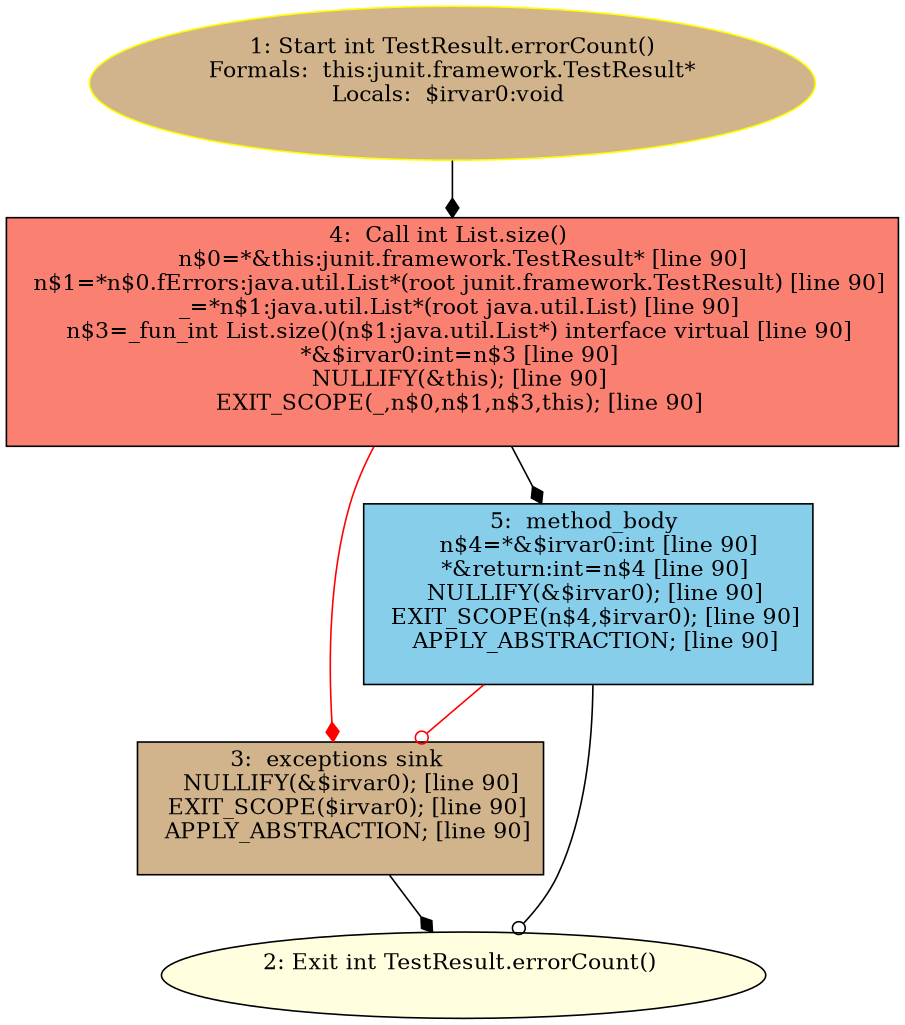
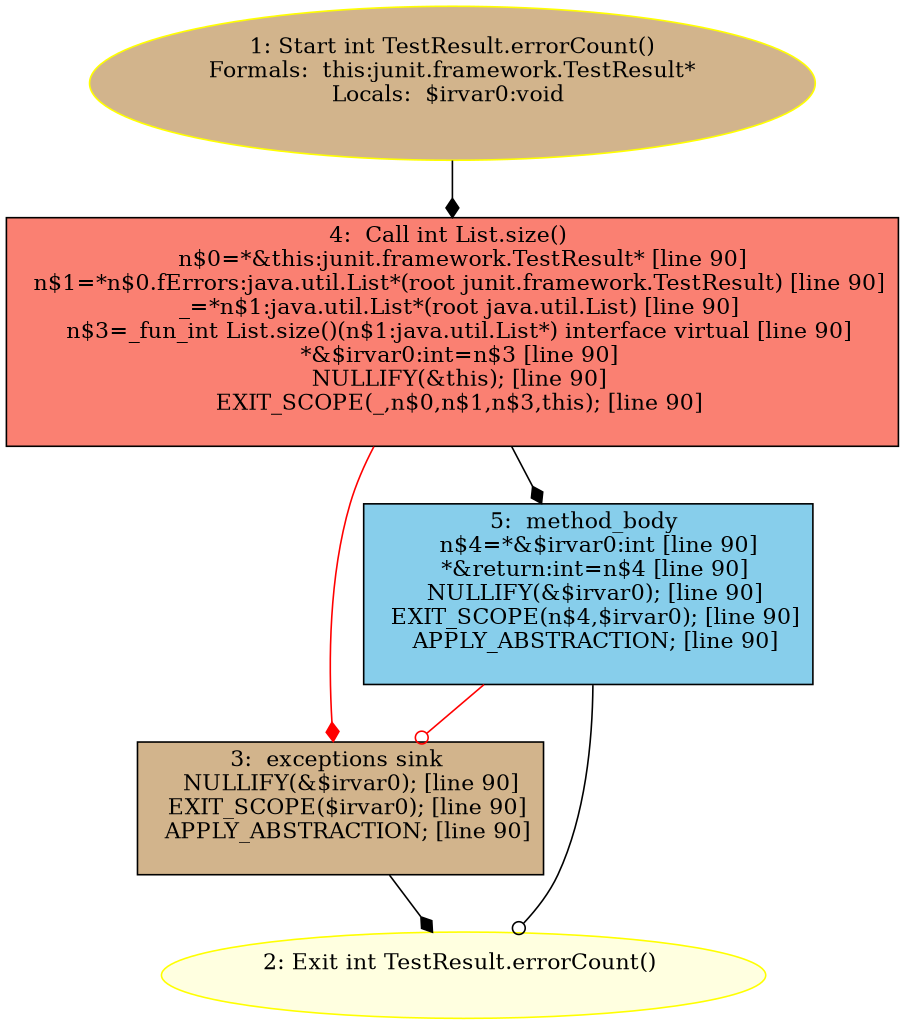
(464, 975) -> (464, 975)
